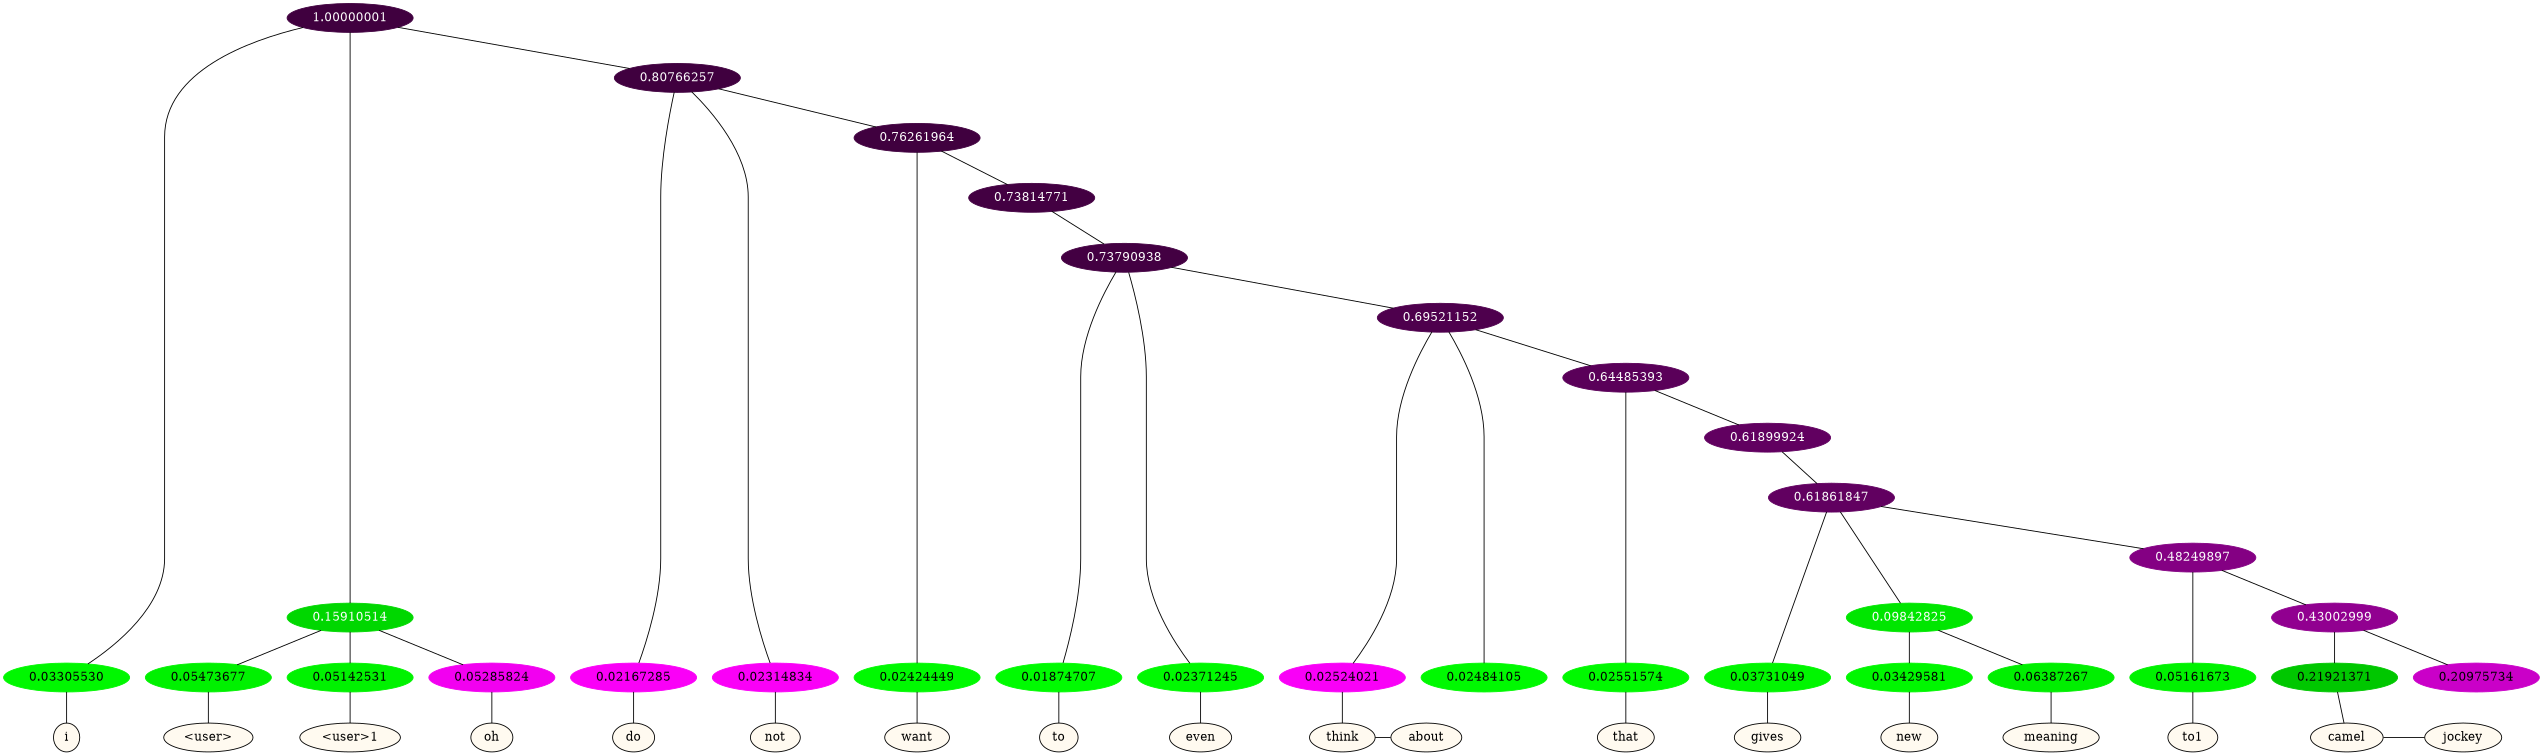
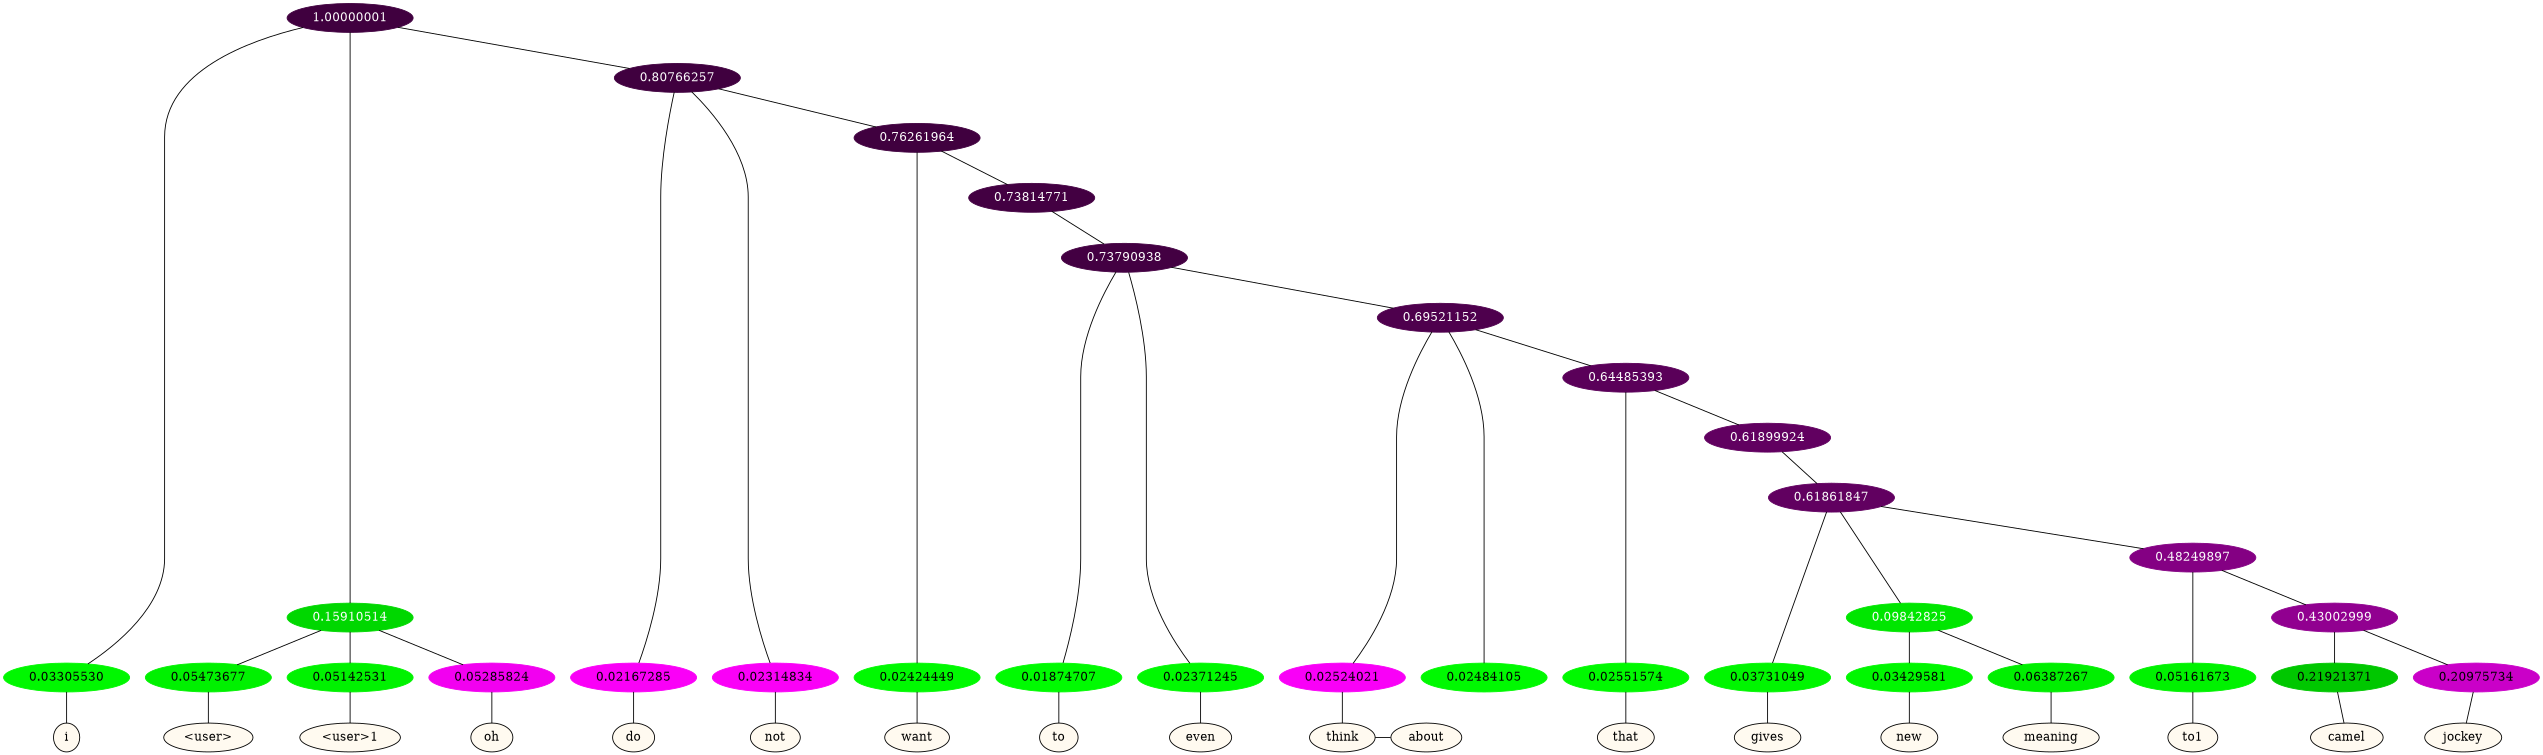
(2404, 737) -> (2470, 708)
